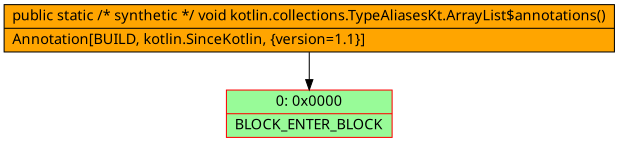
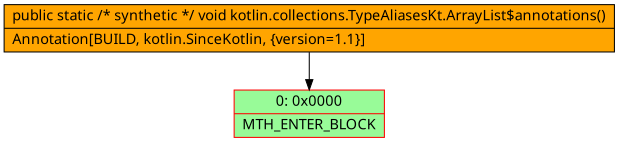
(309, 125) -> (309, 125)
